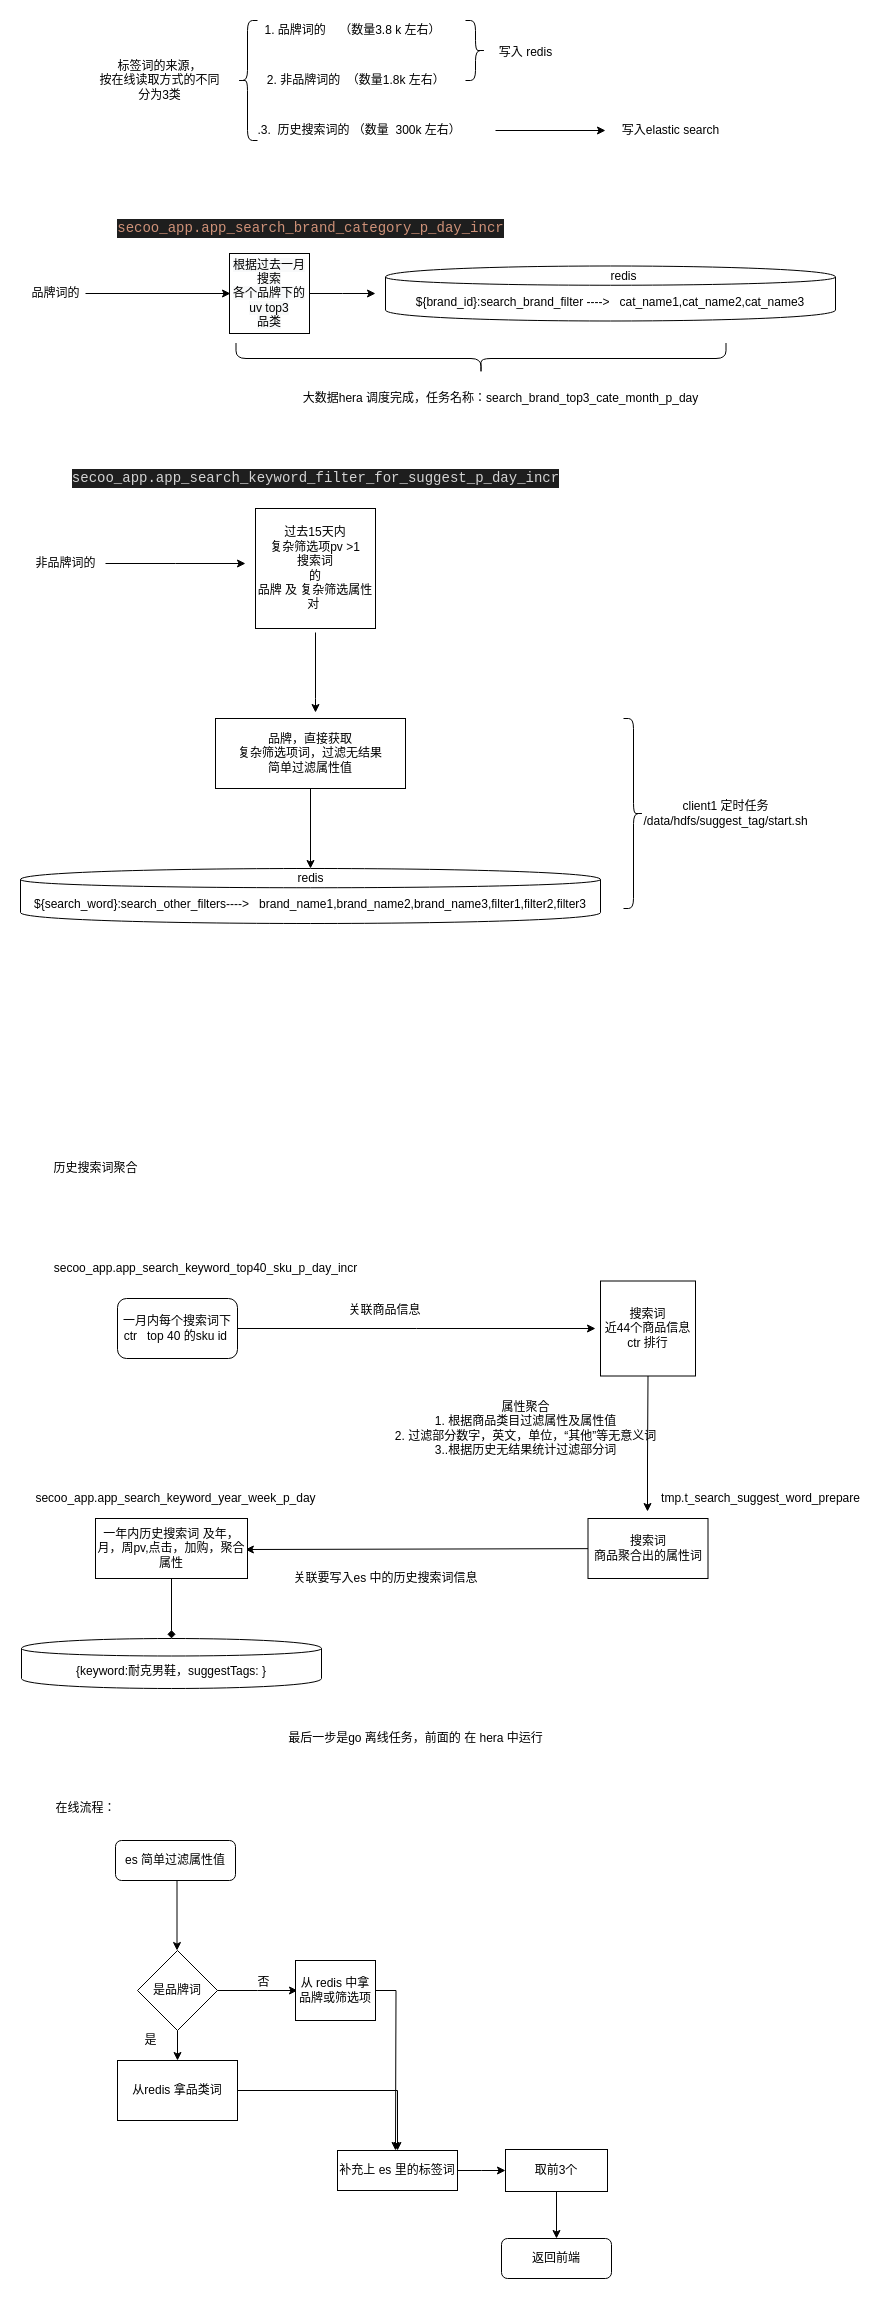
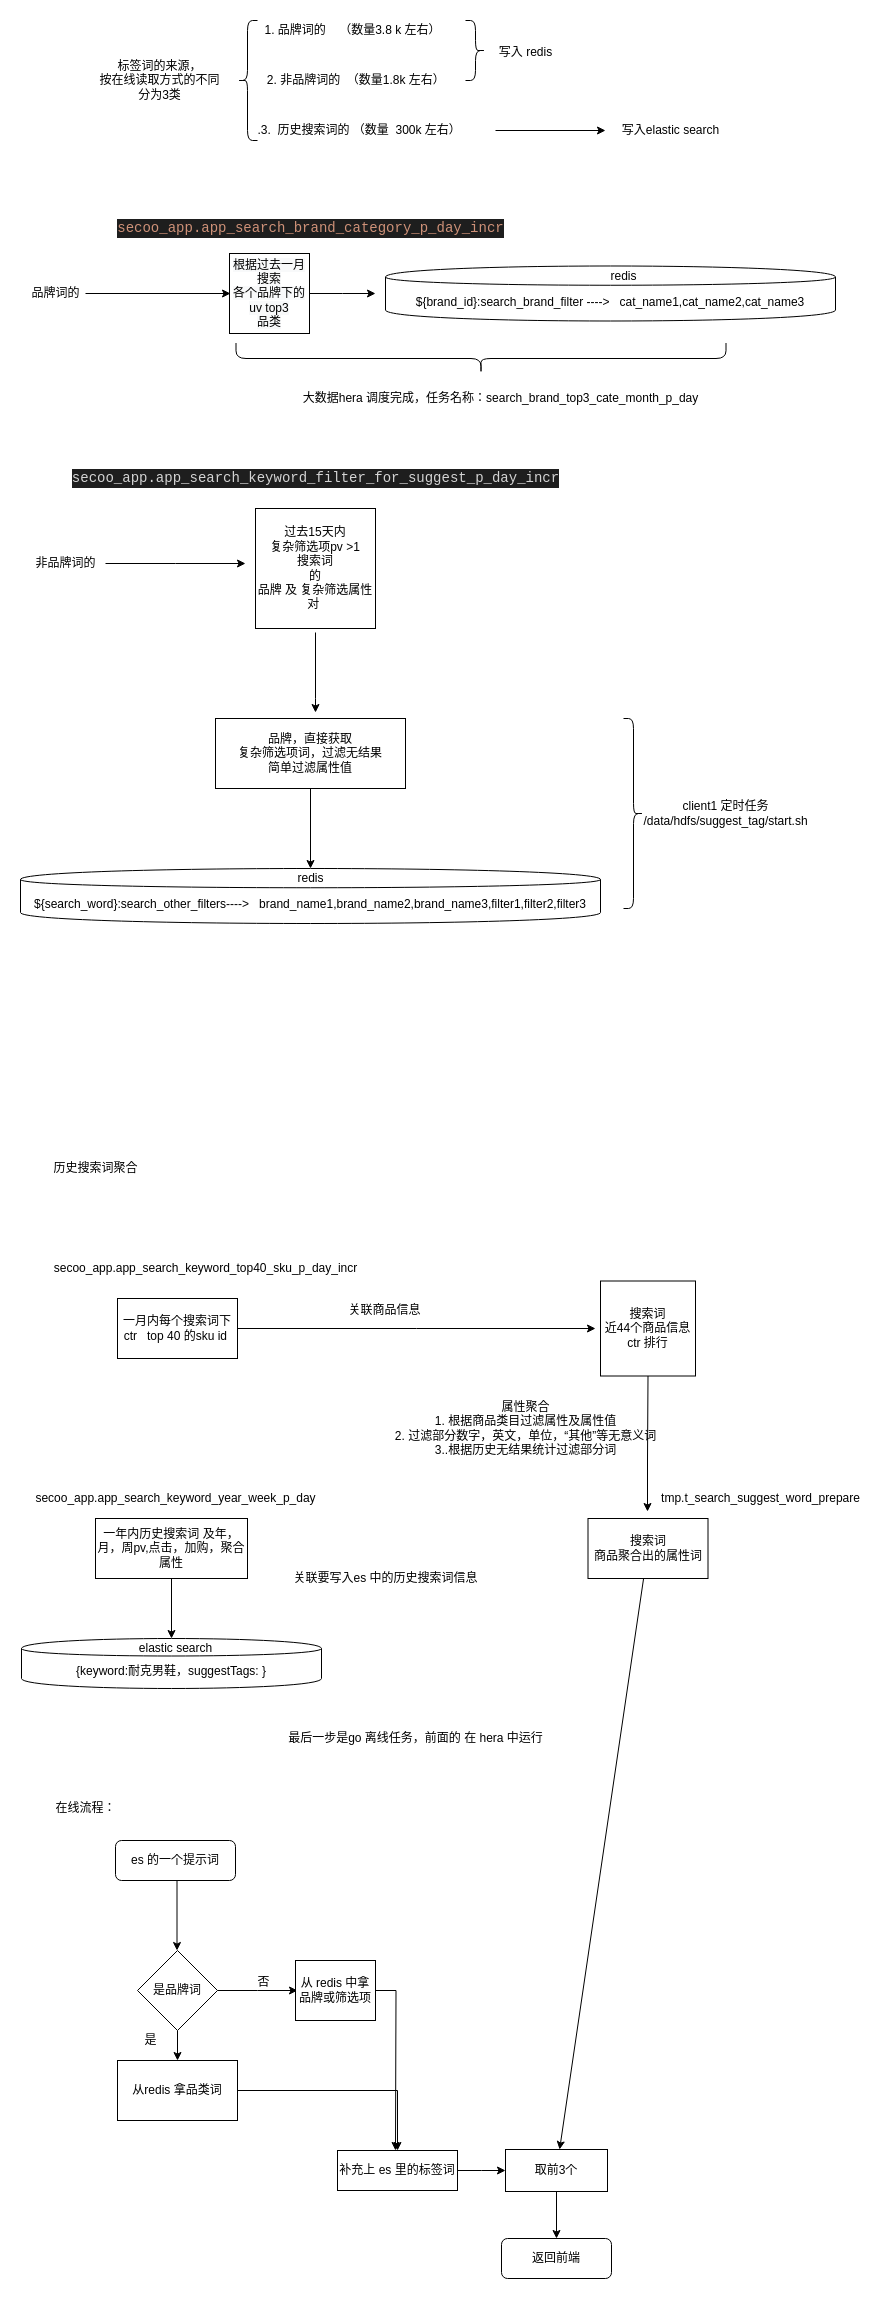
(178, 1329) -> (178, 1329)
(420, 1549) -> (602, 1861)
(172, 1629) -> (172, 1630)
none -> (176, 1649)
(176, 1861) -> (176, 1861)
